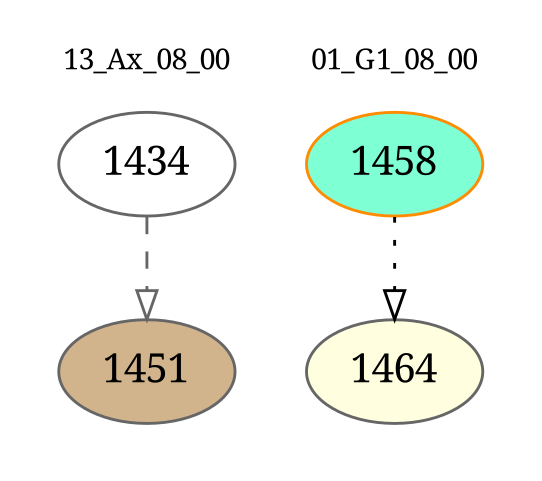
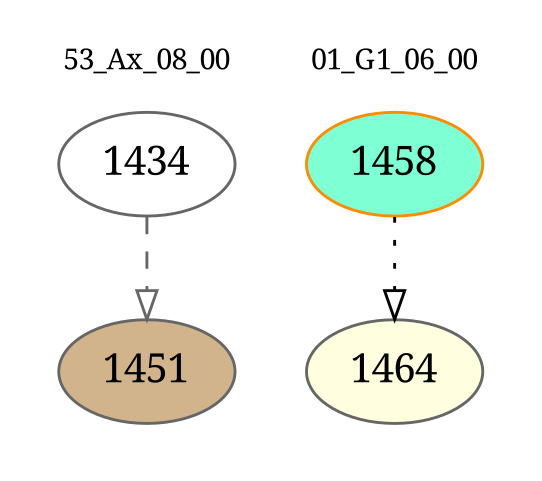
(147, 62) -> (147, 62)
(395, 62) -> (395, 62)
